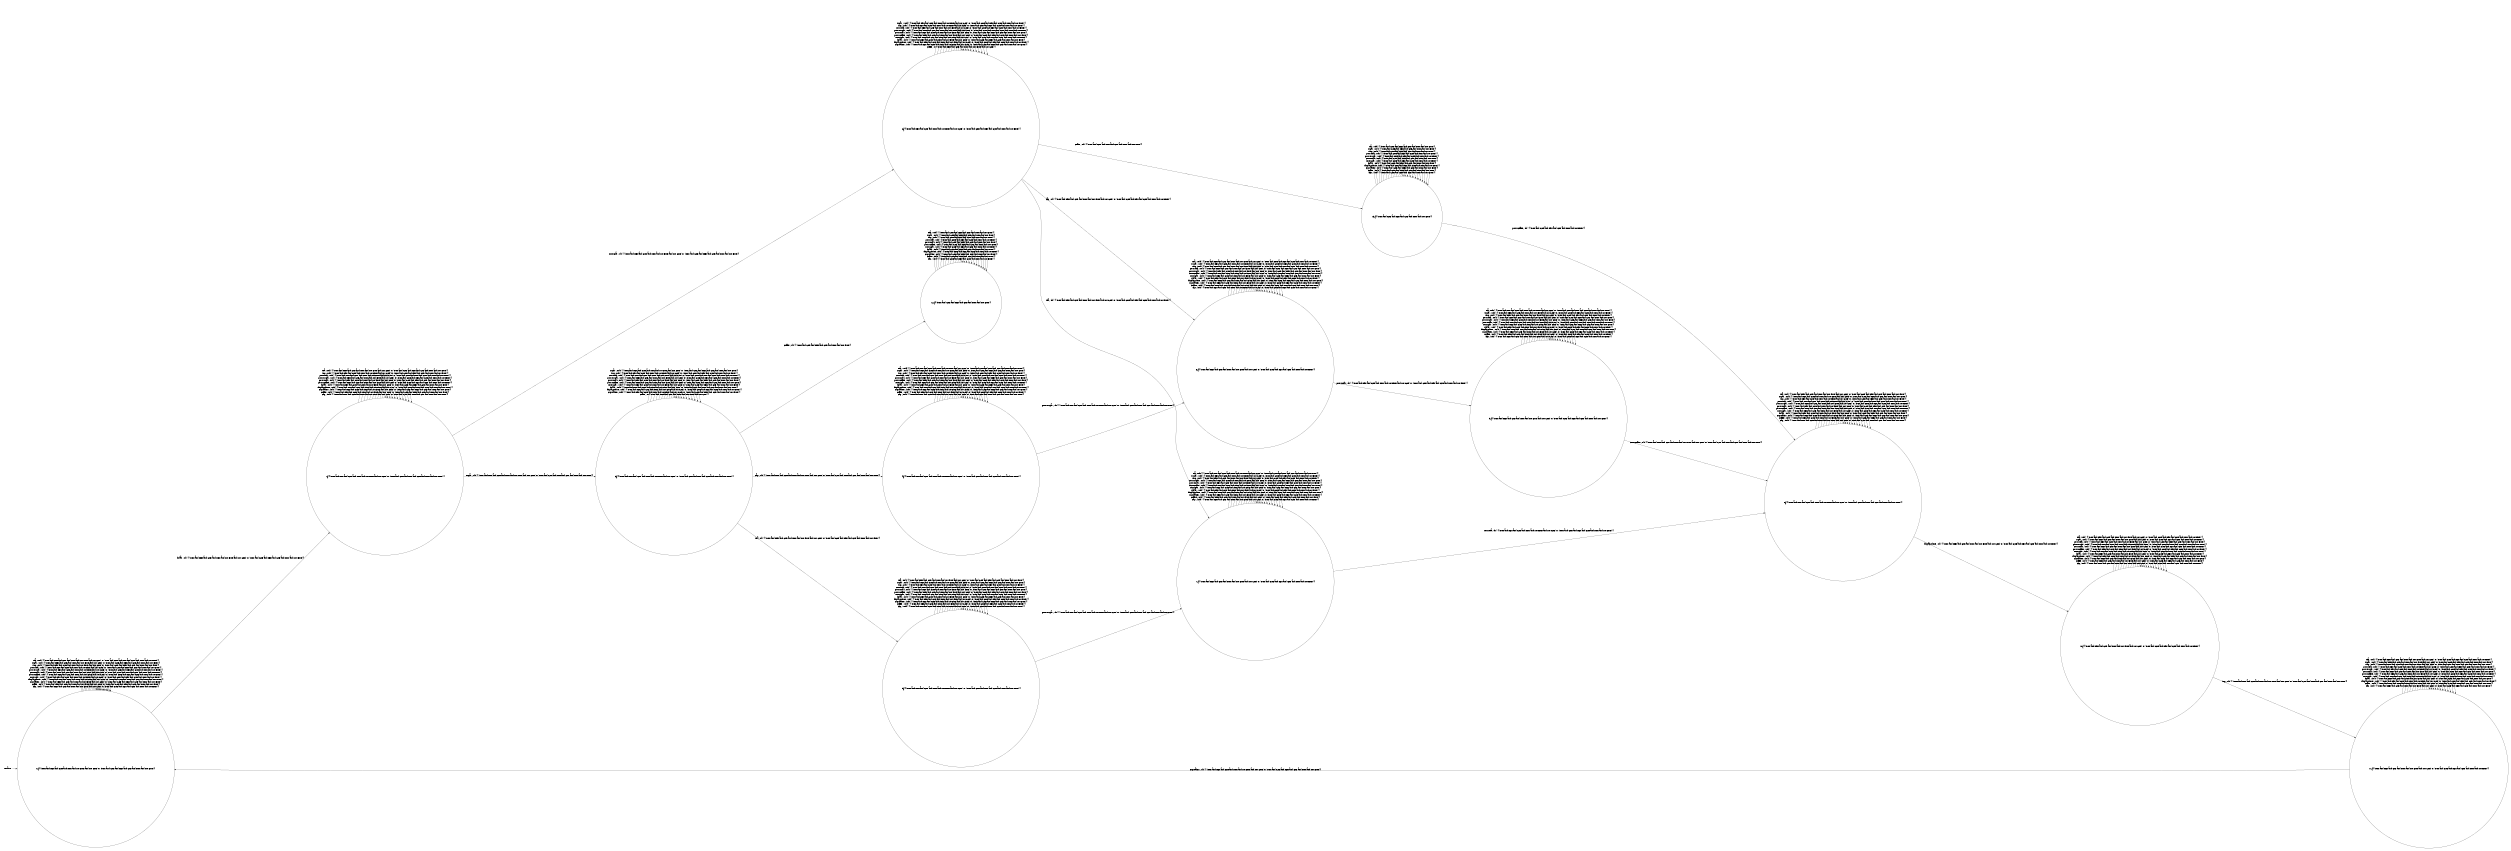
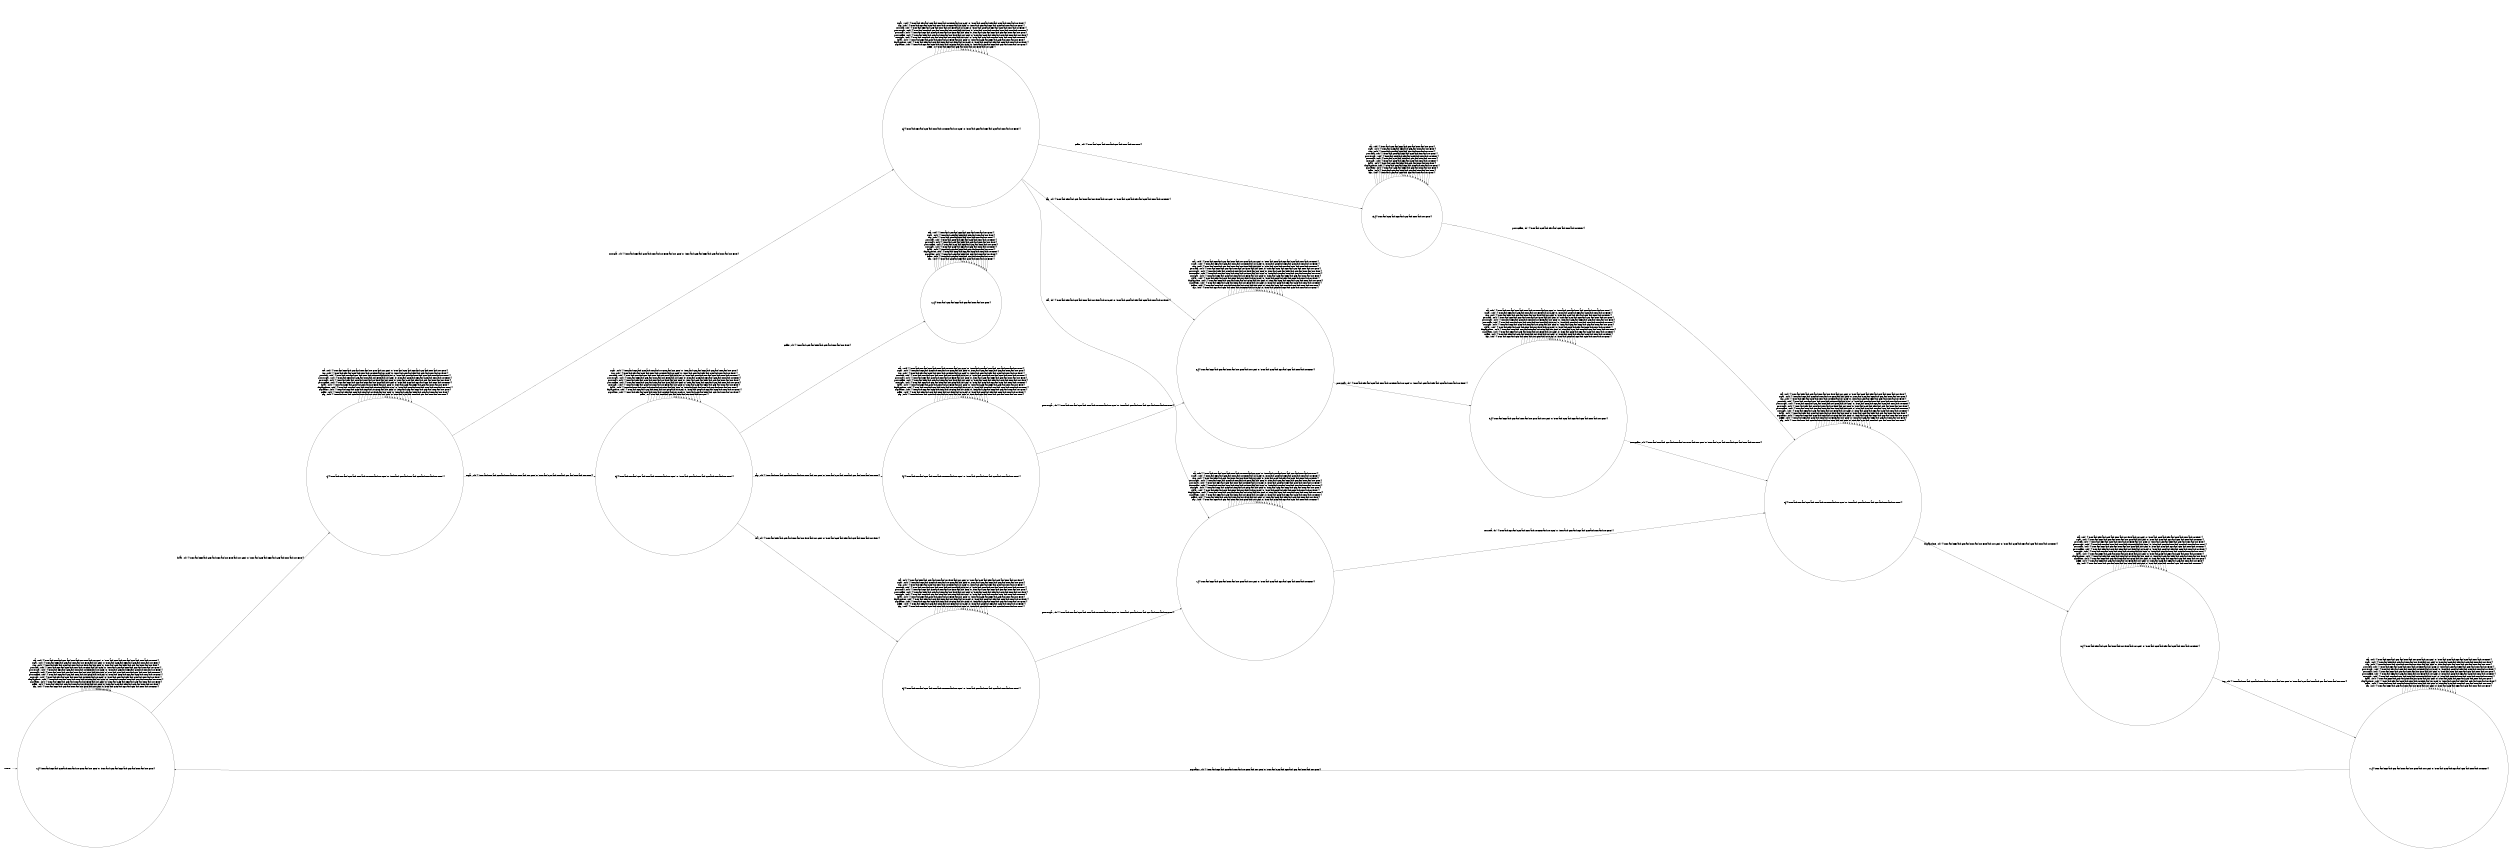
(7, 769) -> (7, 769)
